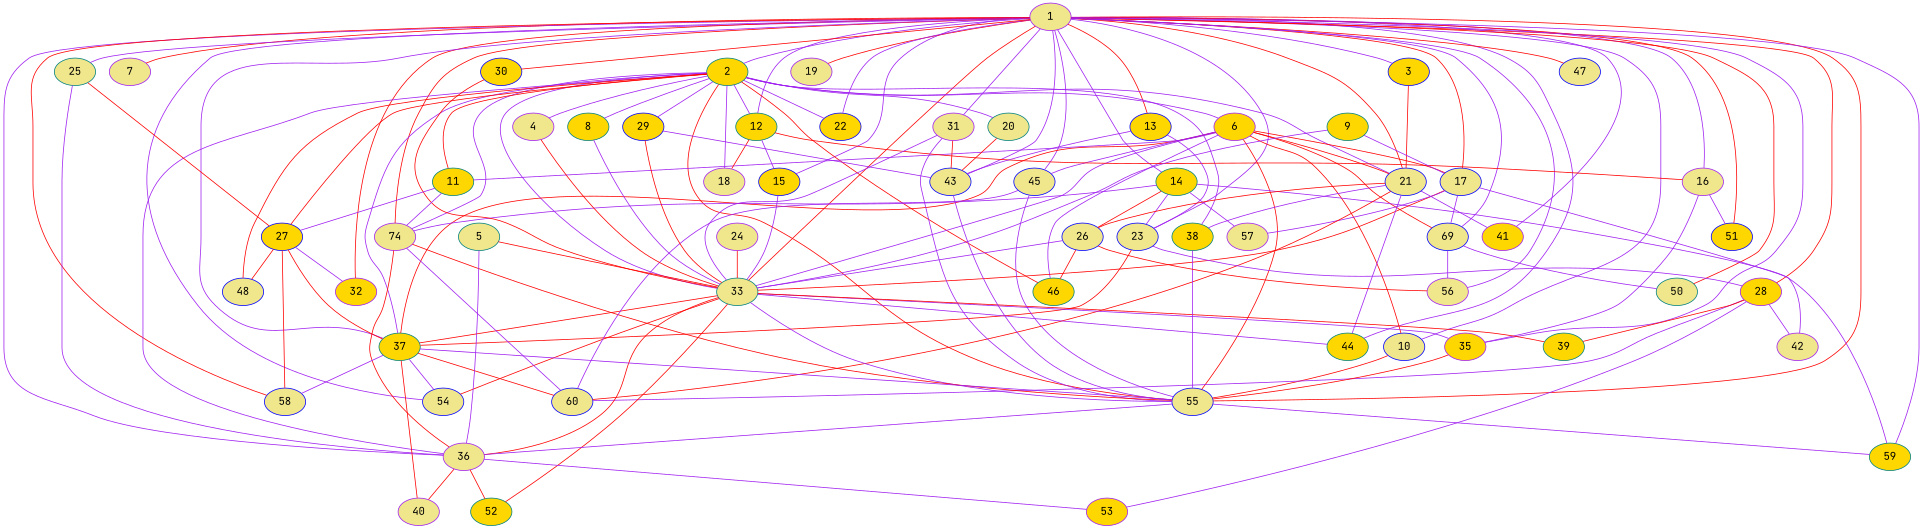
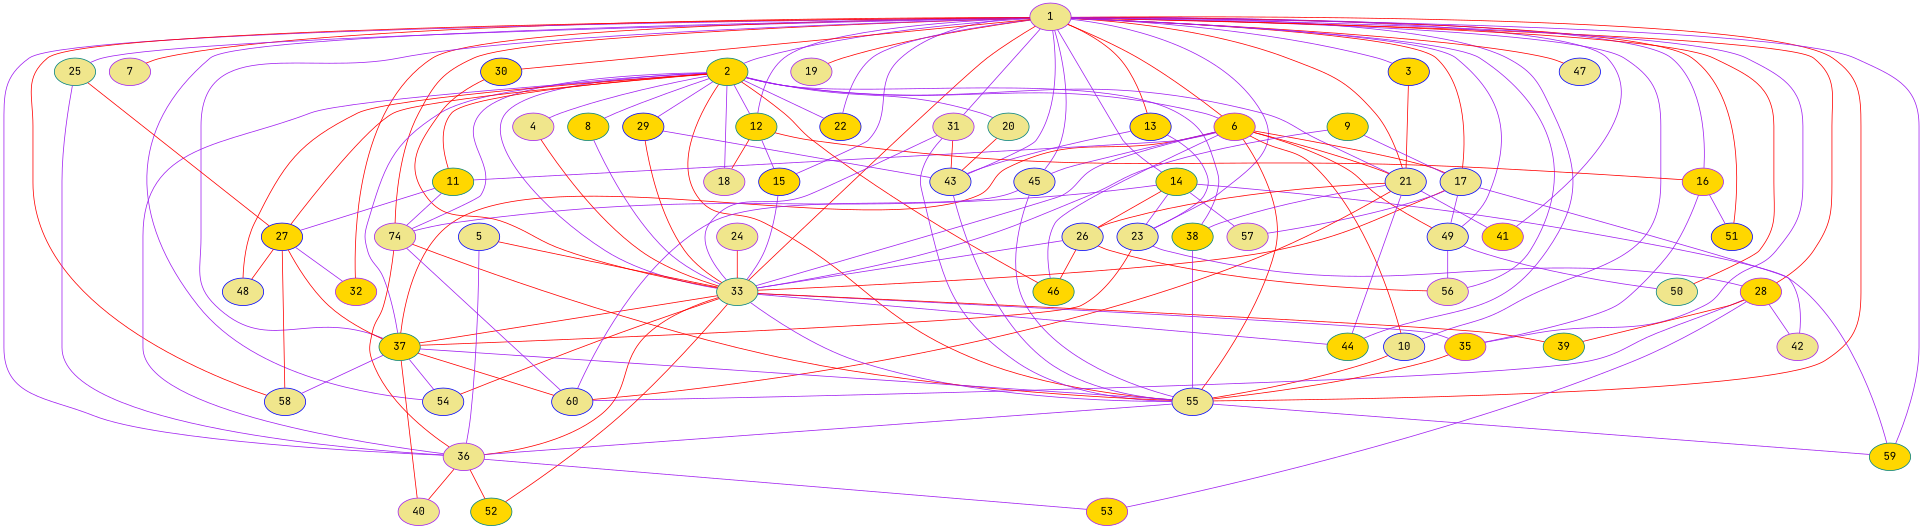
none -> (1148, 64)
(1703, 182) -> (1703, 182)
(479, 237) -> (479, 237)
(1448, 237) -> (1448, 237)
